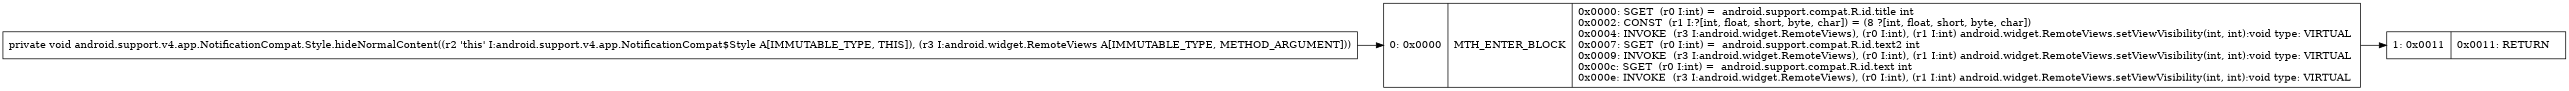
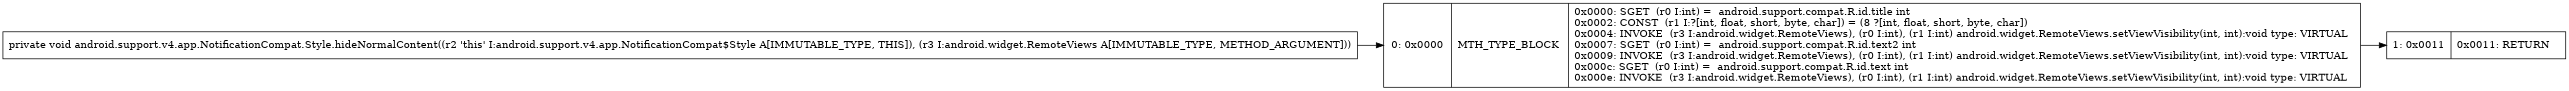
(1510, 45) -> (1508, 45)
